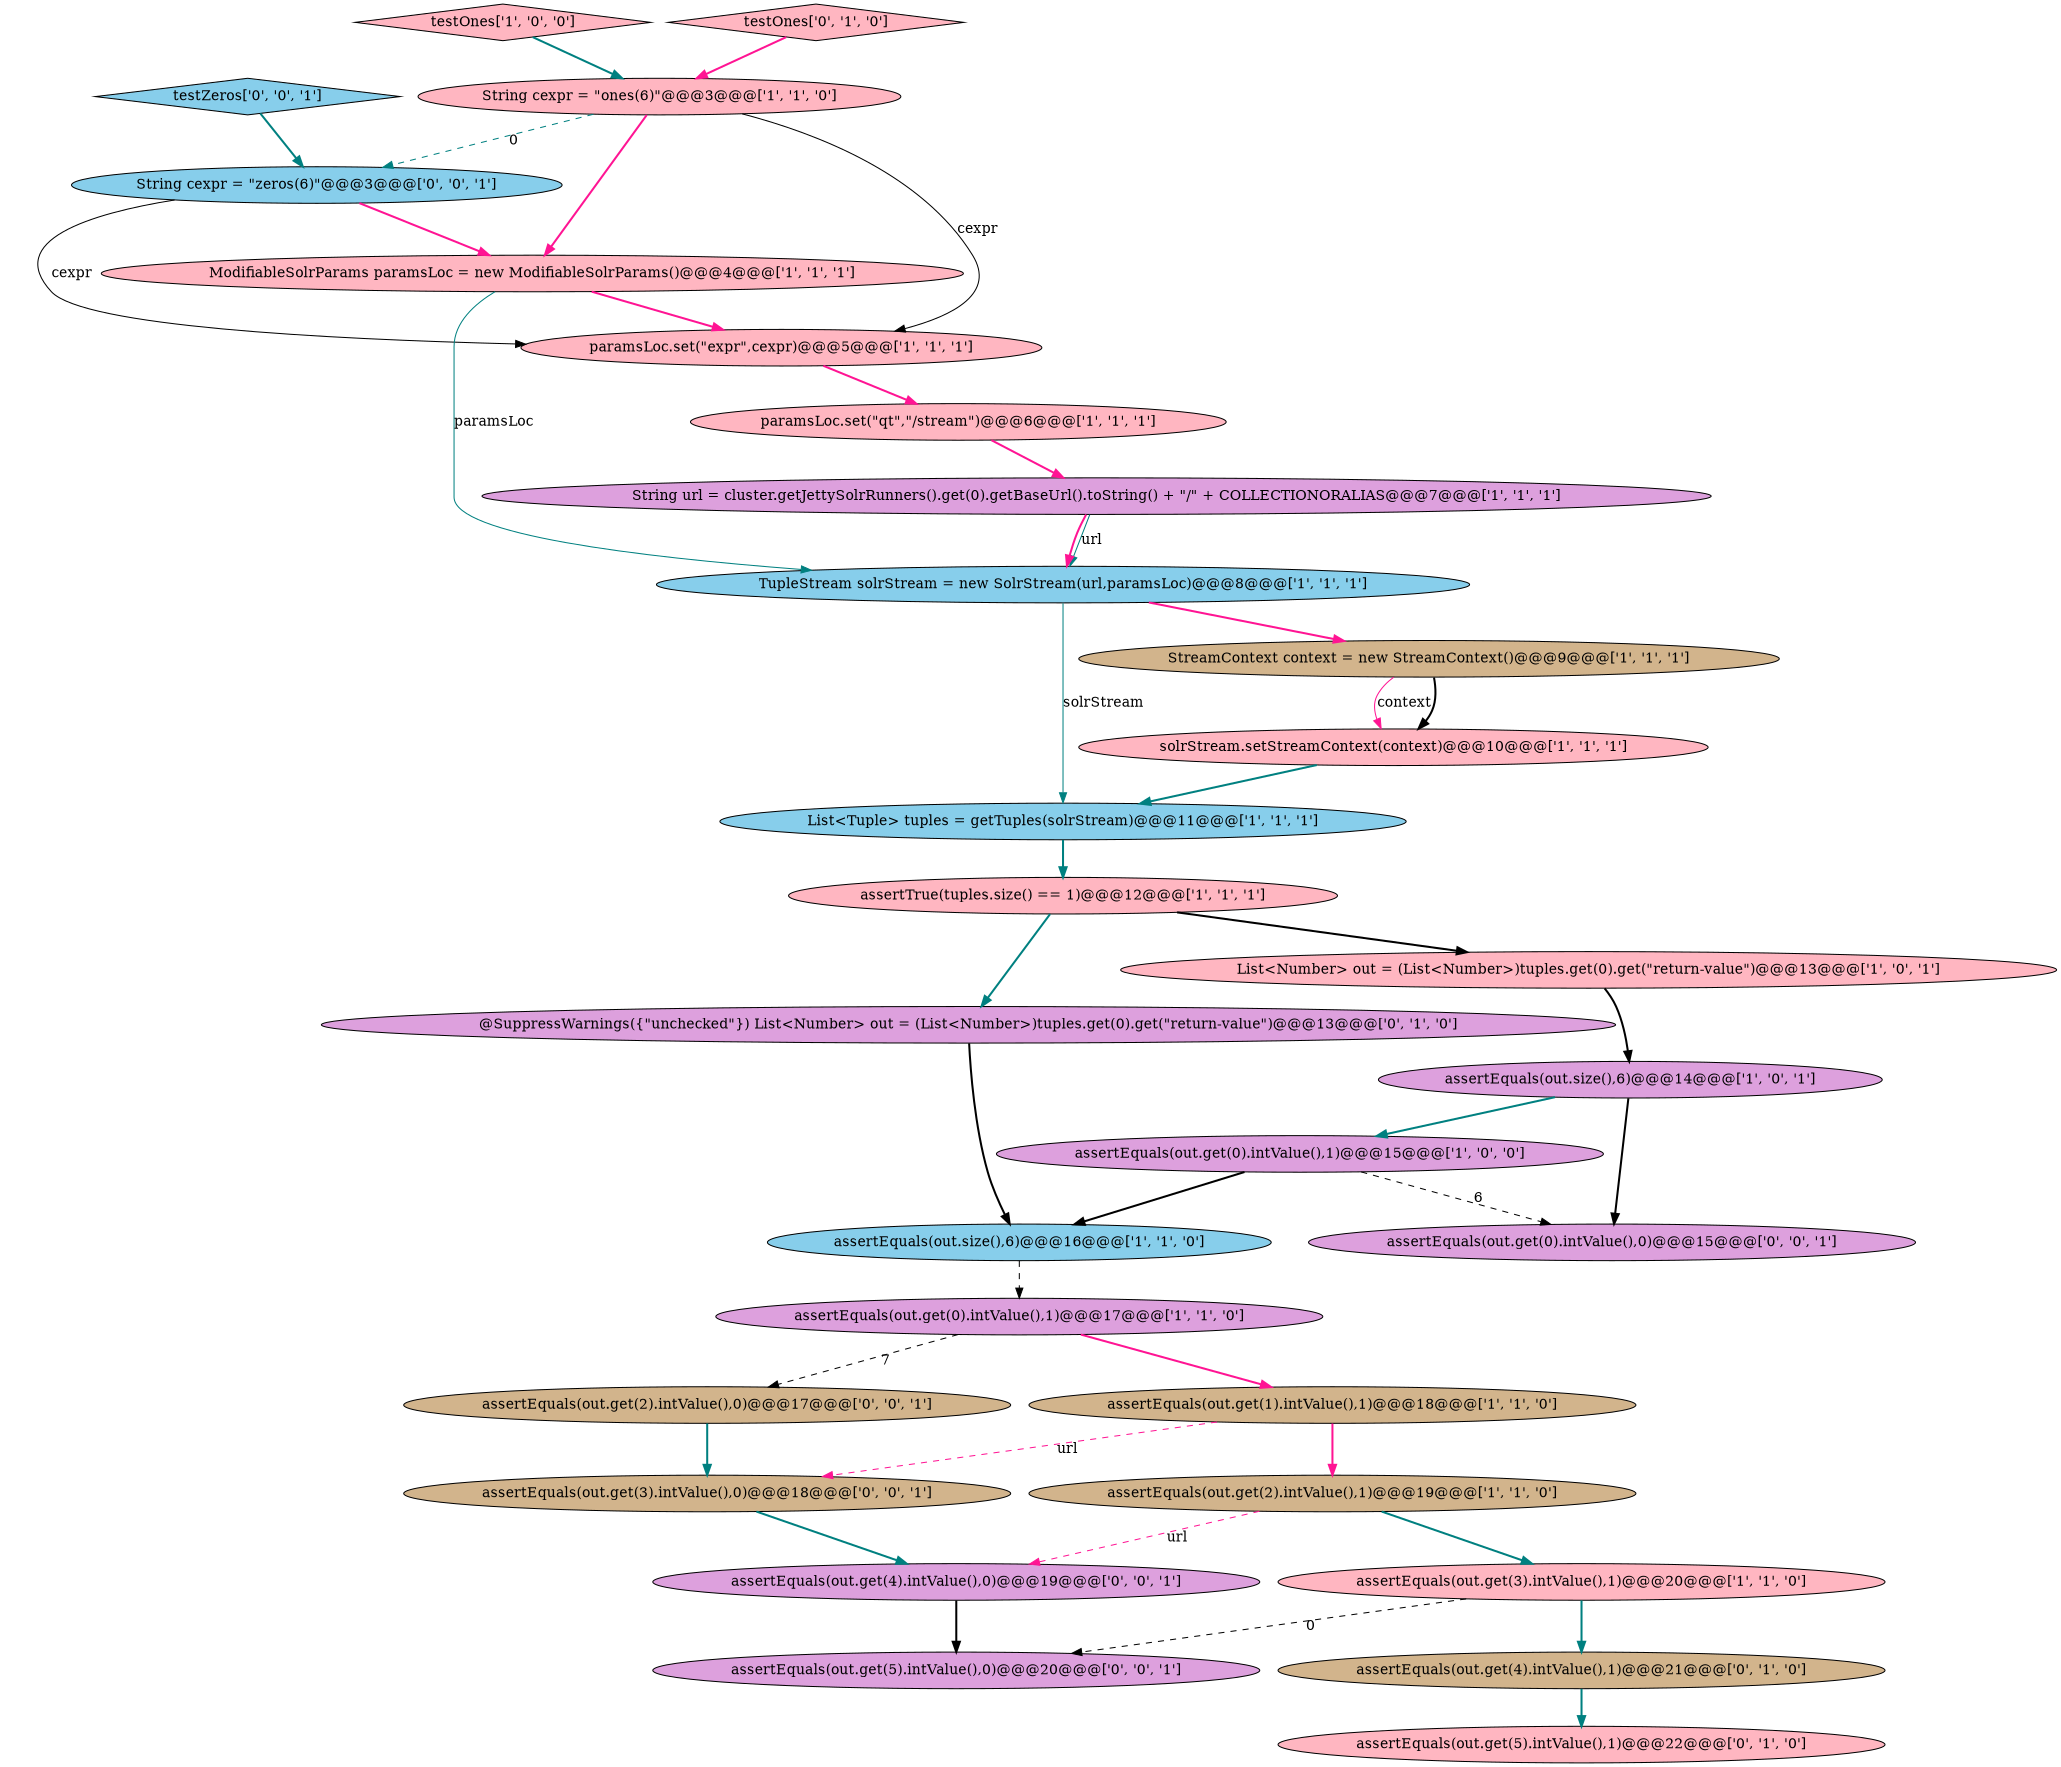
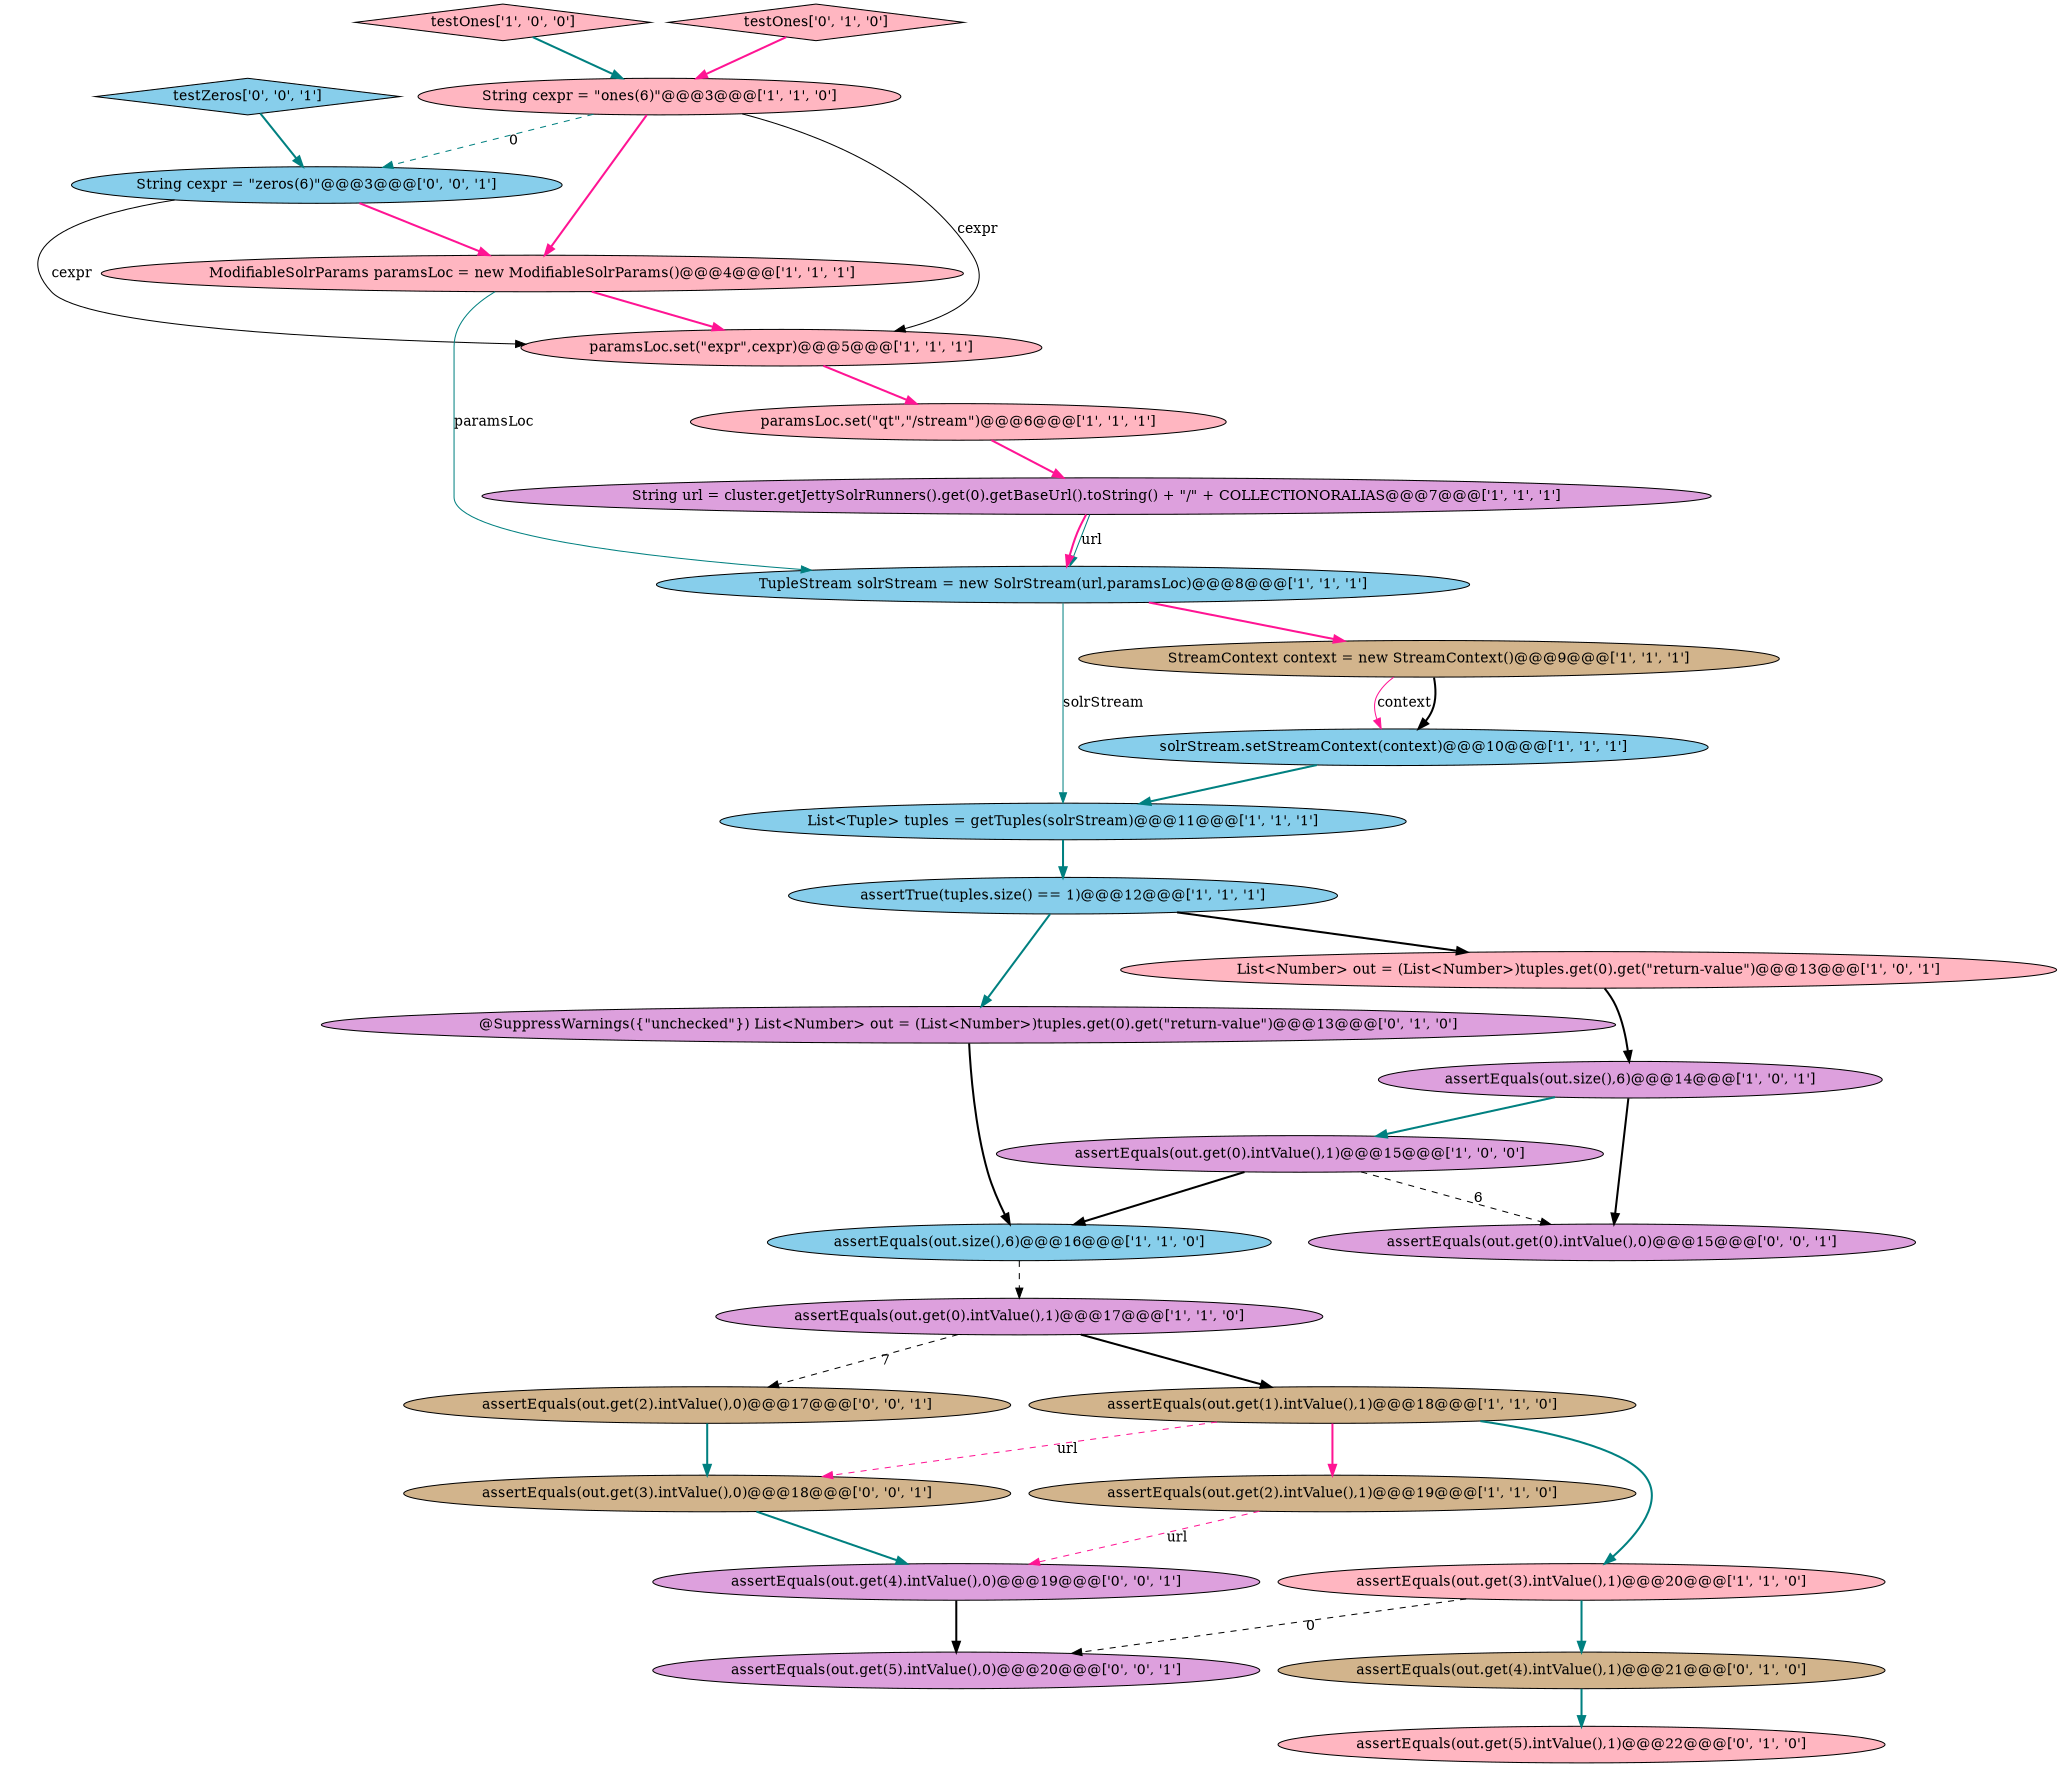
(1393, 747) -> (1393, 747)
(1063, 896) -> (1063, 896)
(1171, 1359) -> (1171, 1359)
(1452, 1536) -> (1612, 1454)
